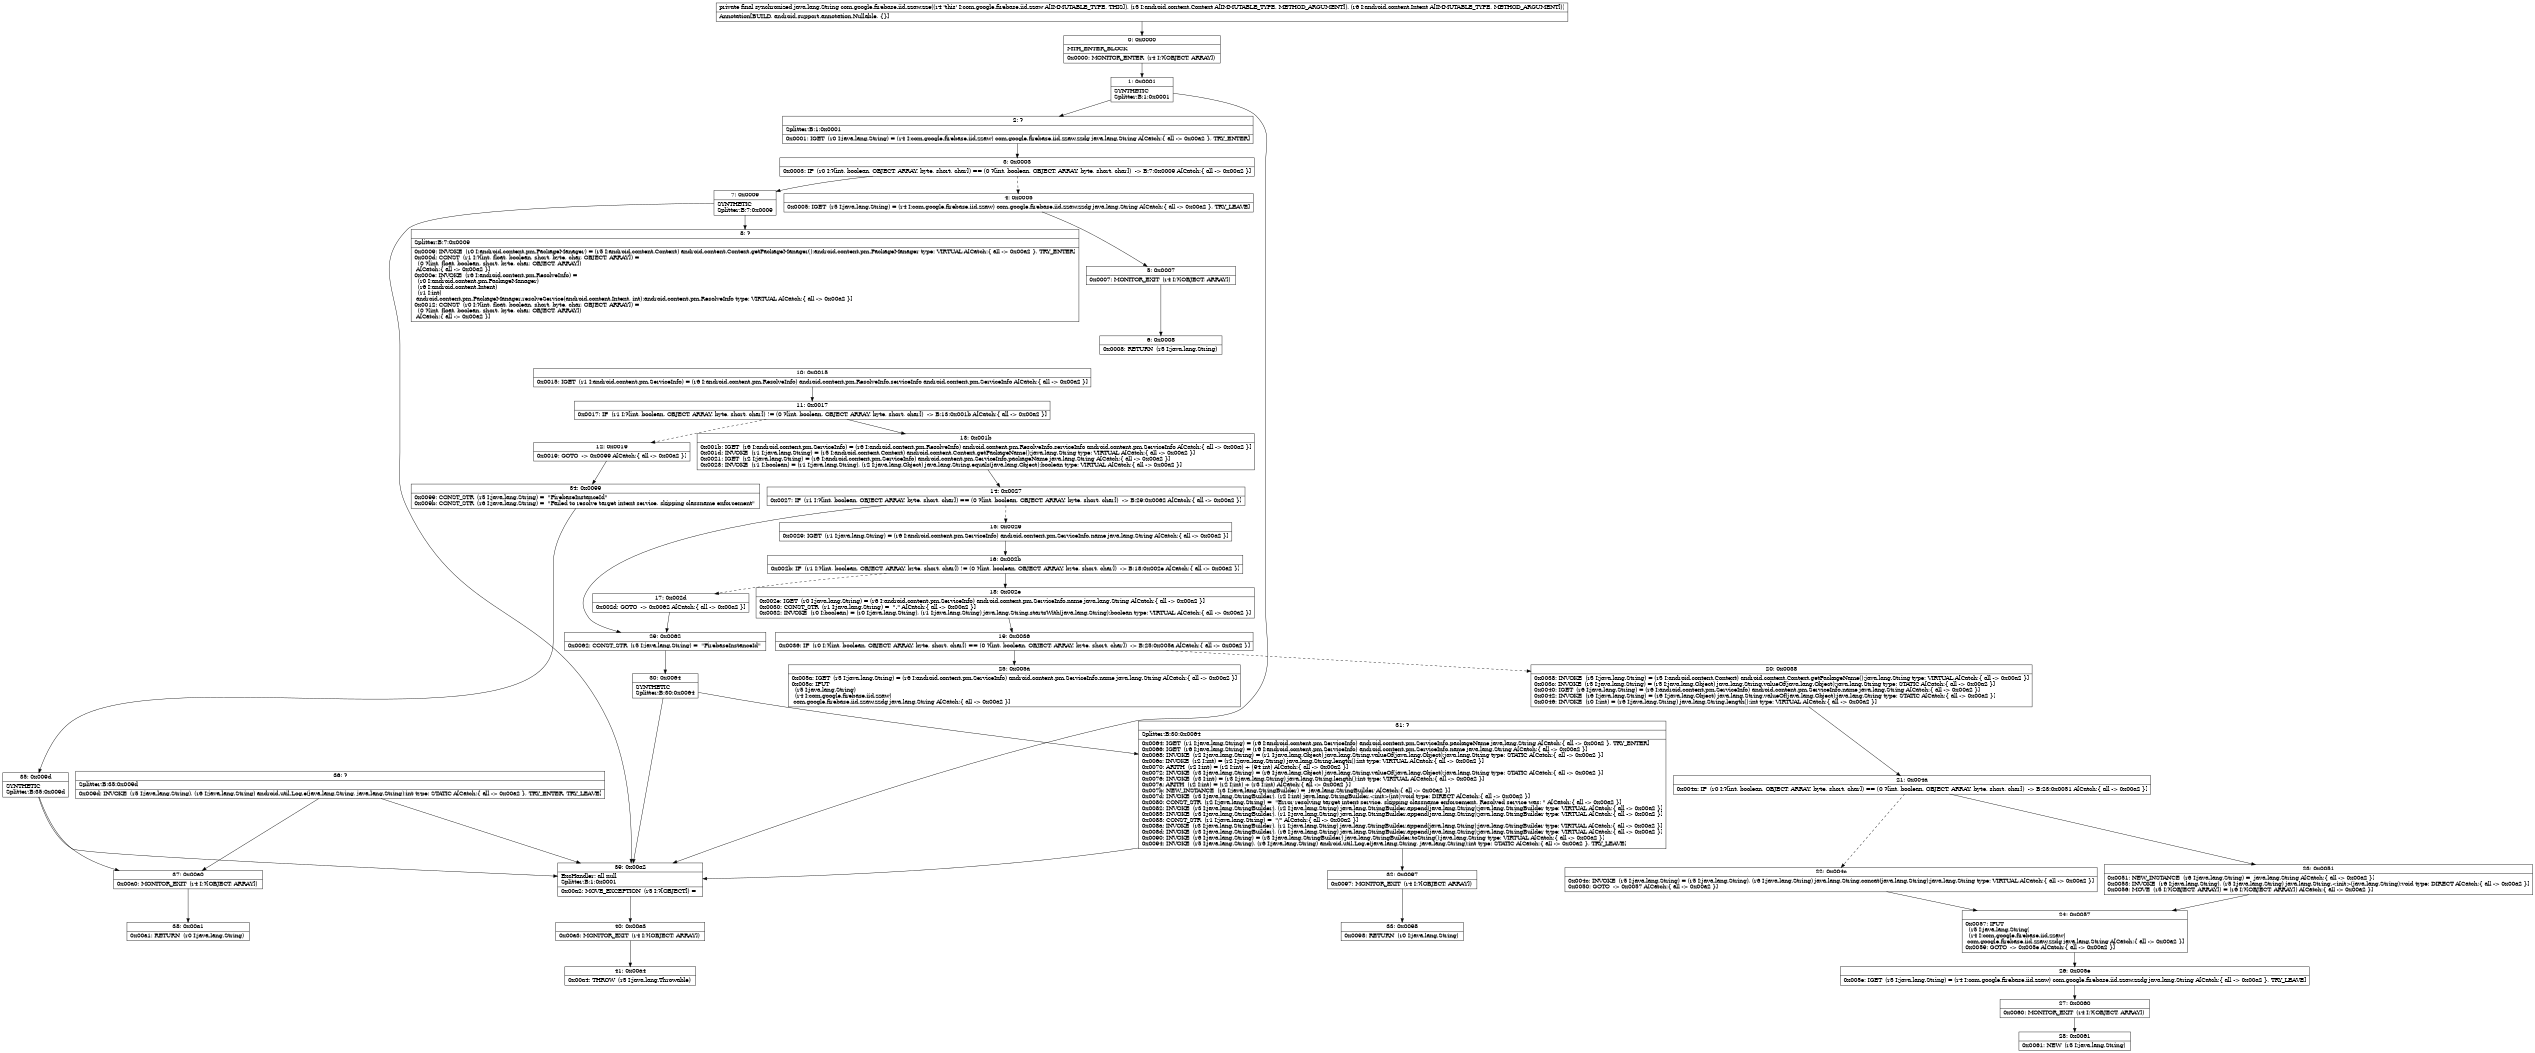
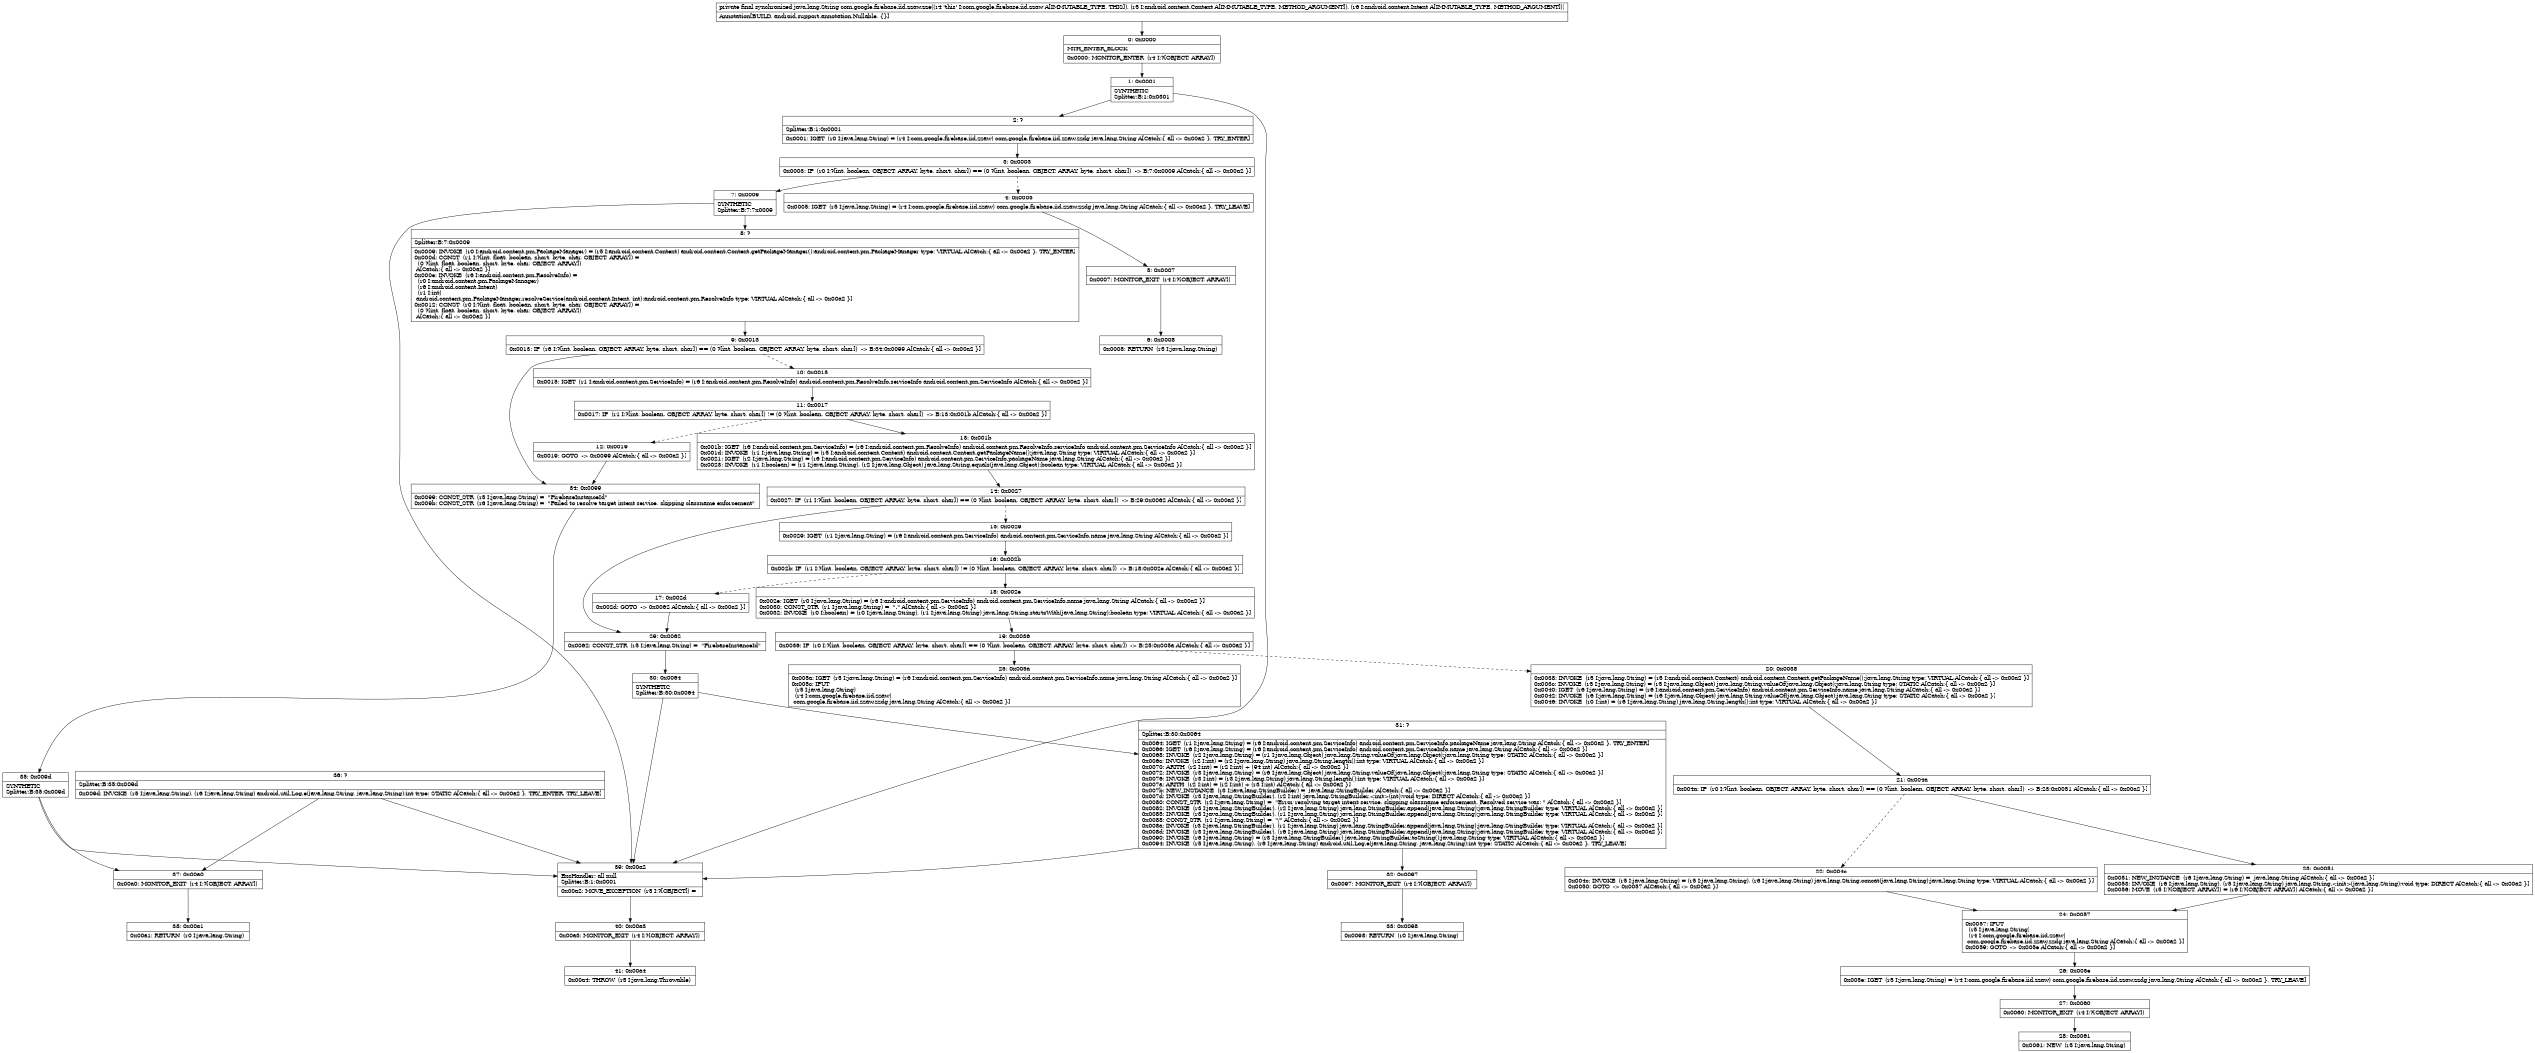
(1142, 97) -> (1142, 97)
(745, 210) -> (745, 210)
none -> (745, 345)
